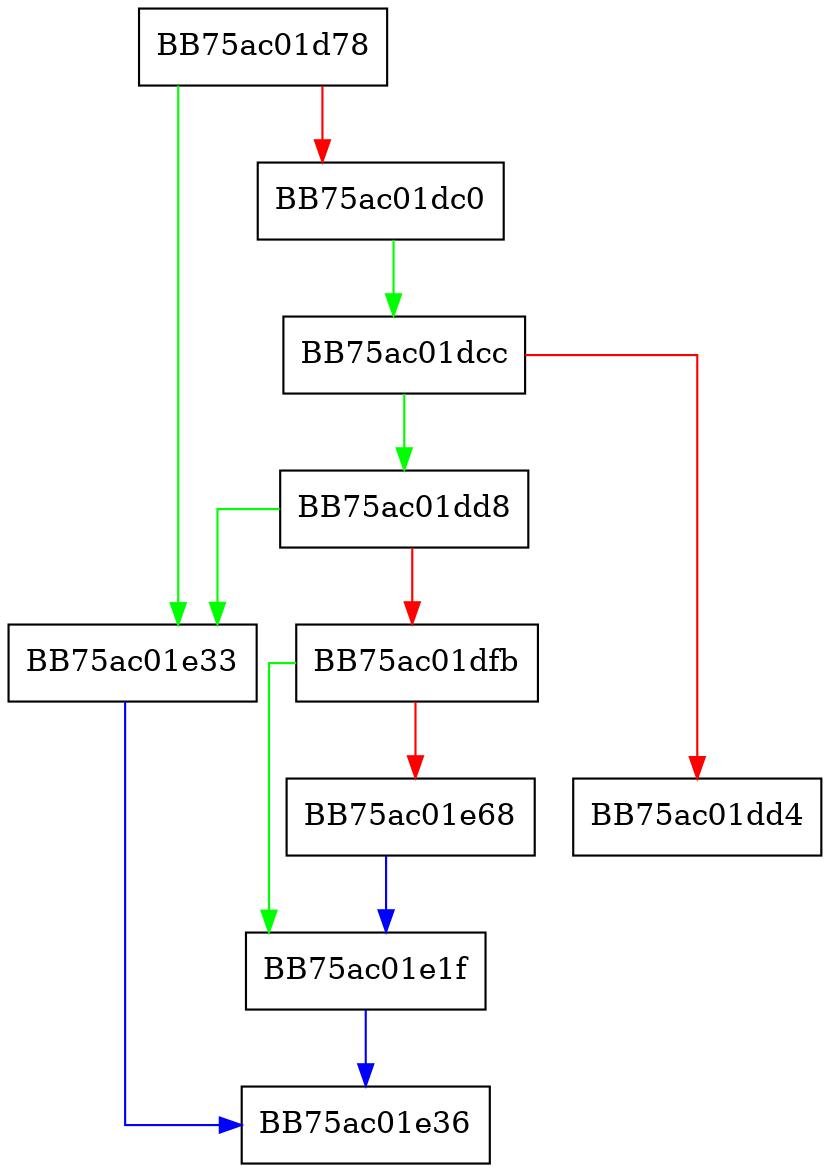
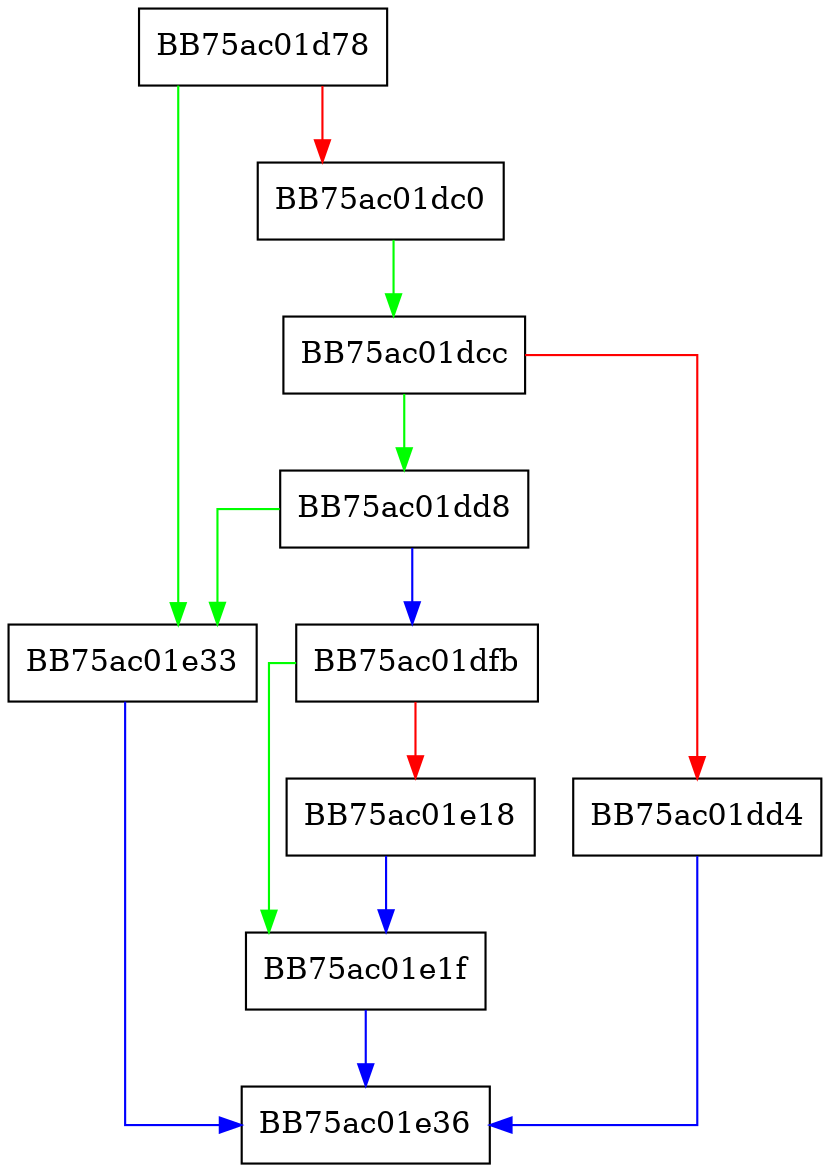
(412, 575) -> (412, 575)
(411, 817) -> (411, 817)
none -> (697, 1083)
